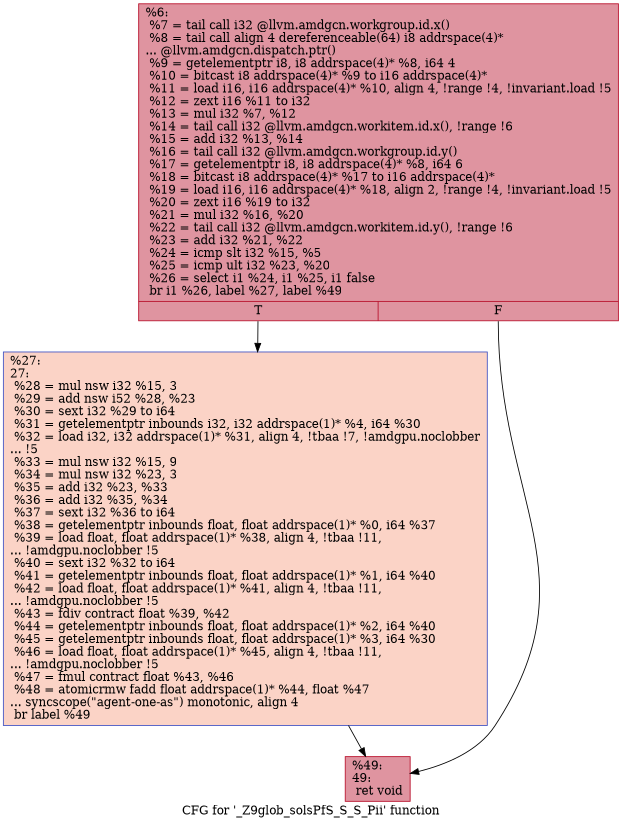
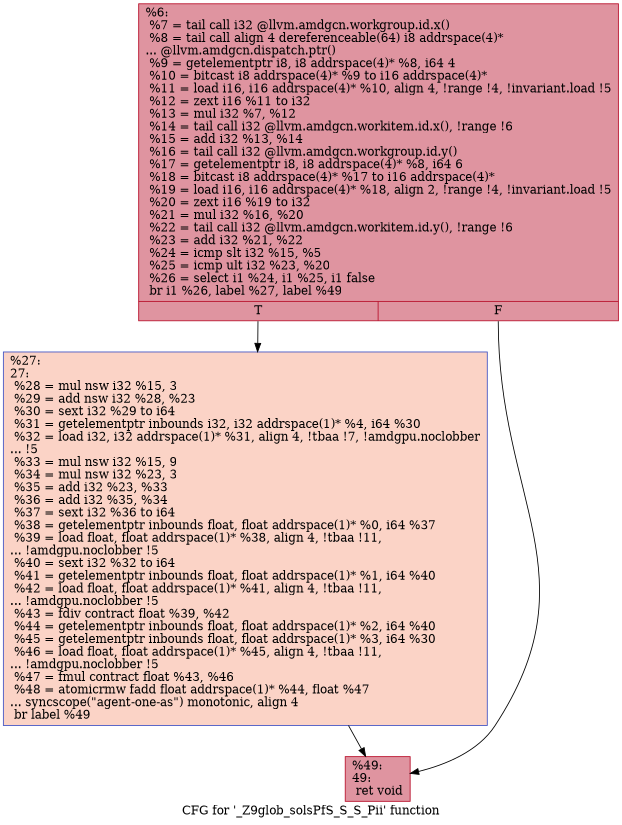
(103, 399) -> (103, 399)
